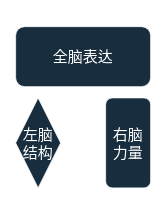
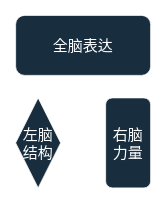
(83, 57) -> (83, 45)
